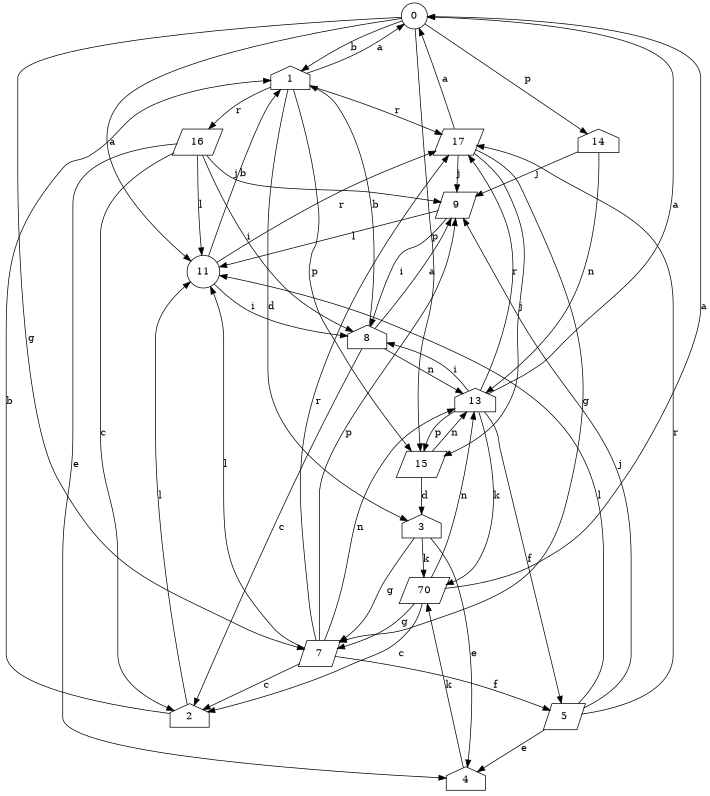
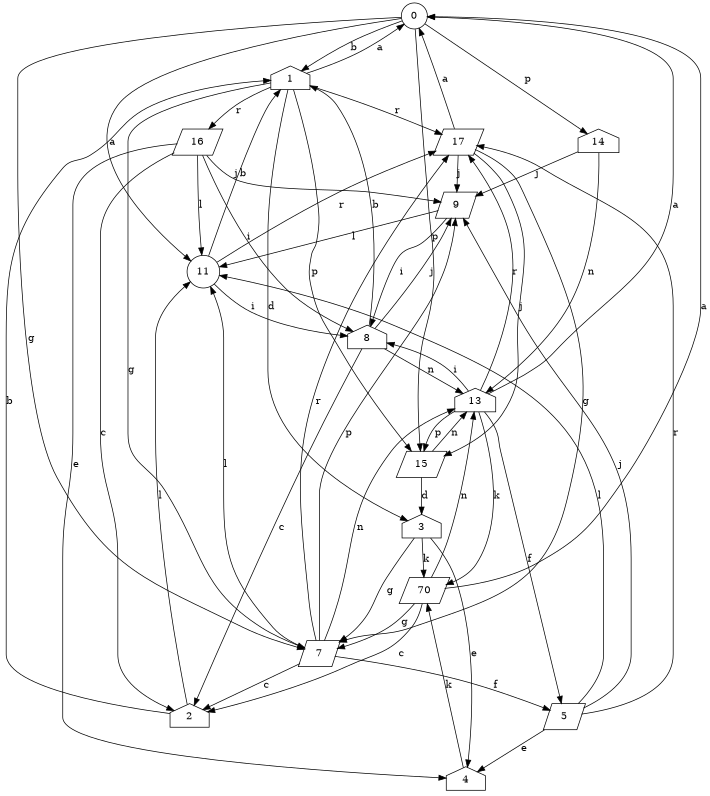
(432, 272) -> (432, 272)
none -> (128, 348)
